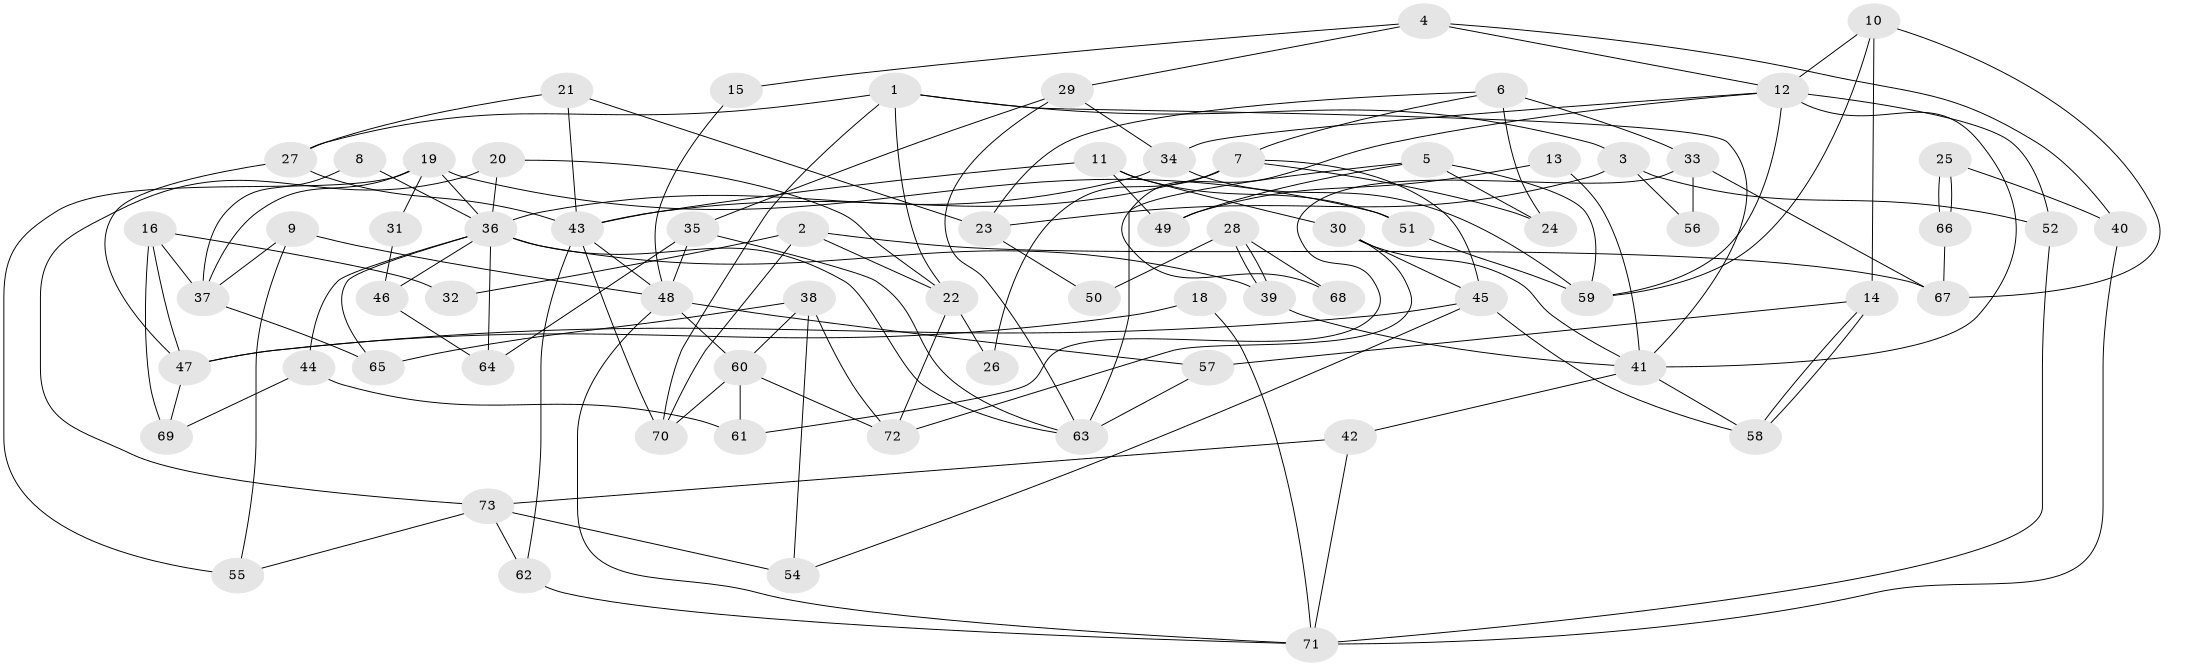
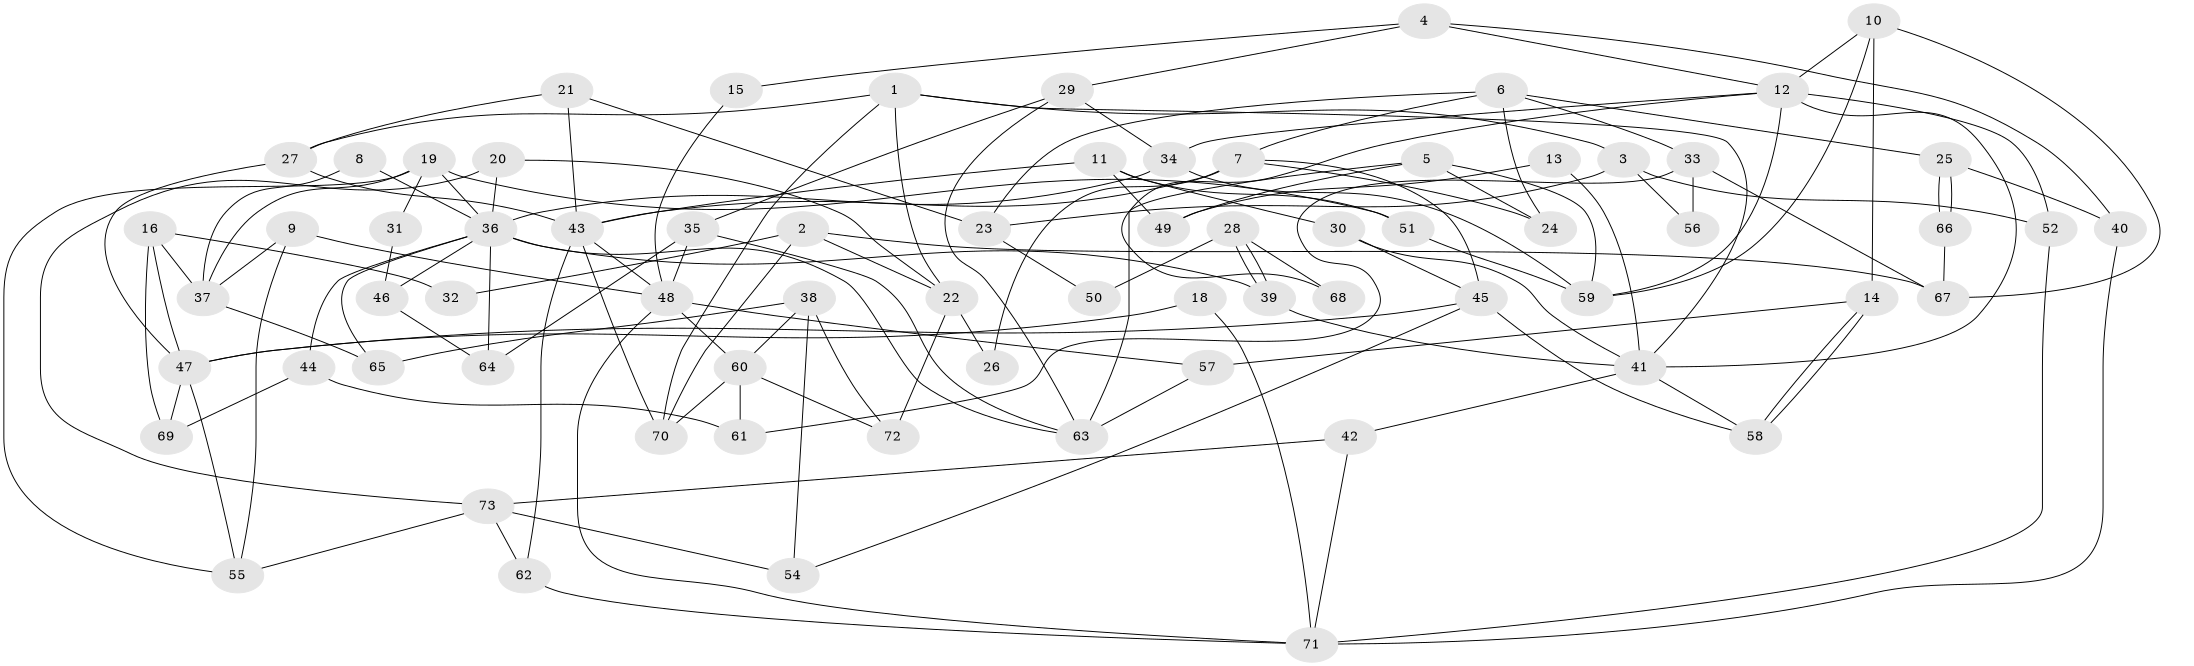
none -> (1723, 125)
(1208, 347) -> none
none -> (213, 467)
